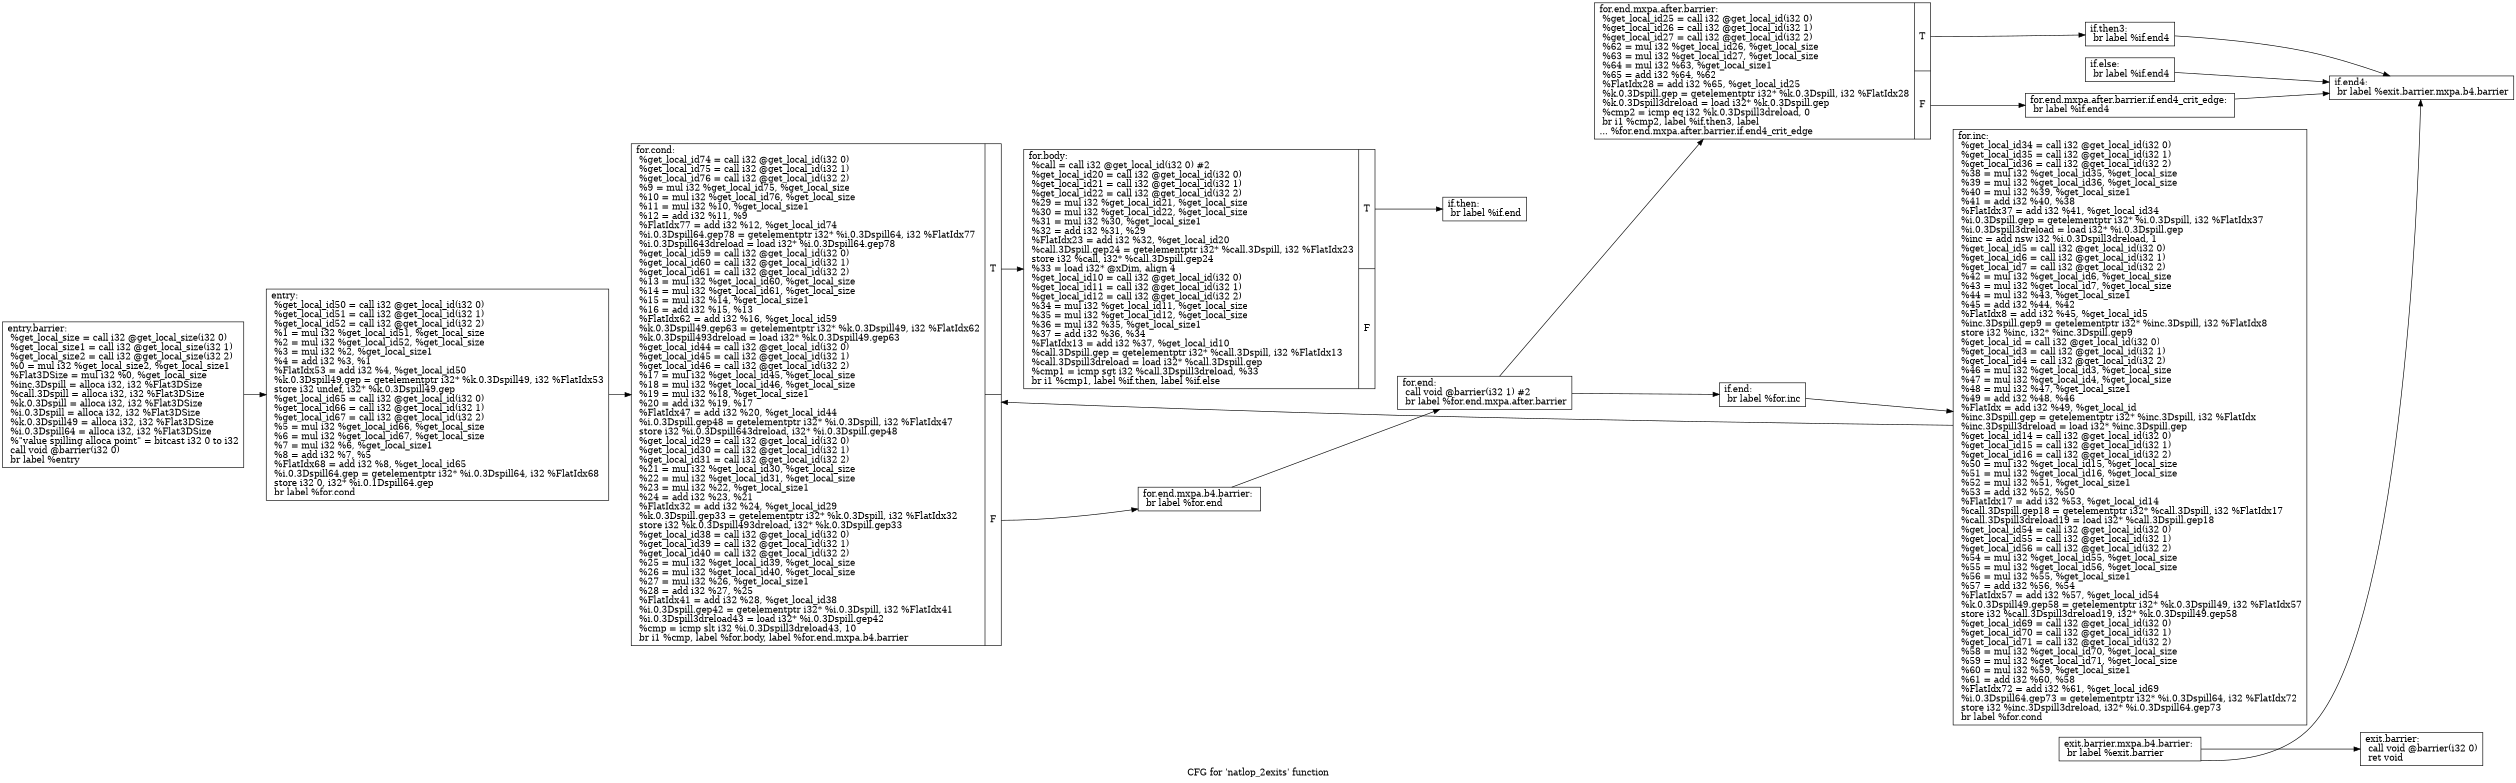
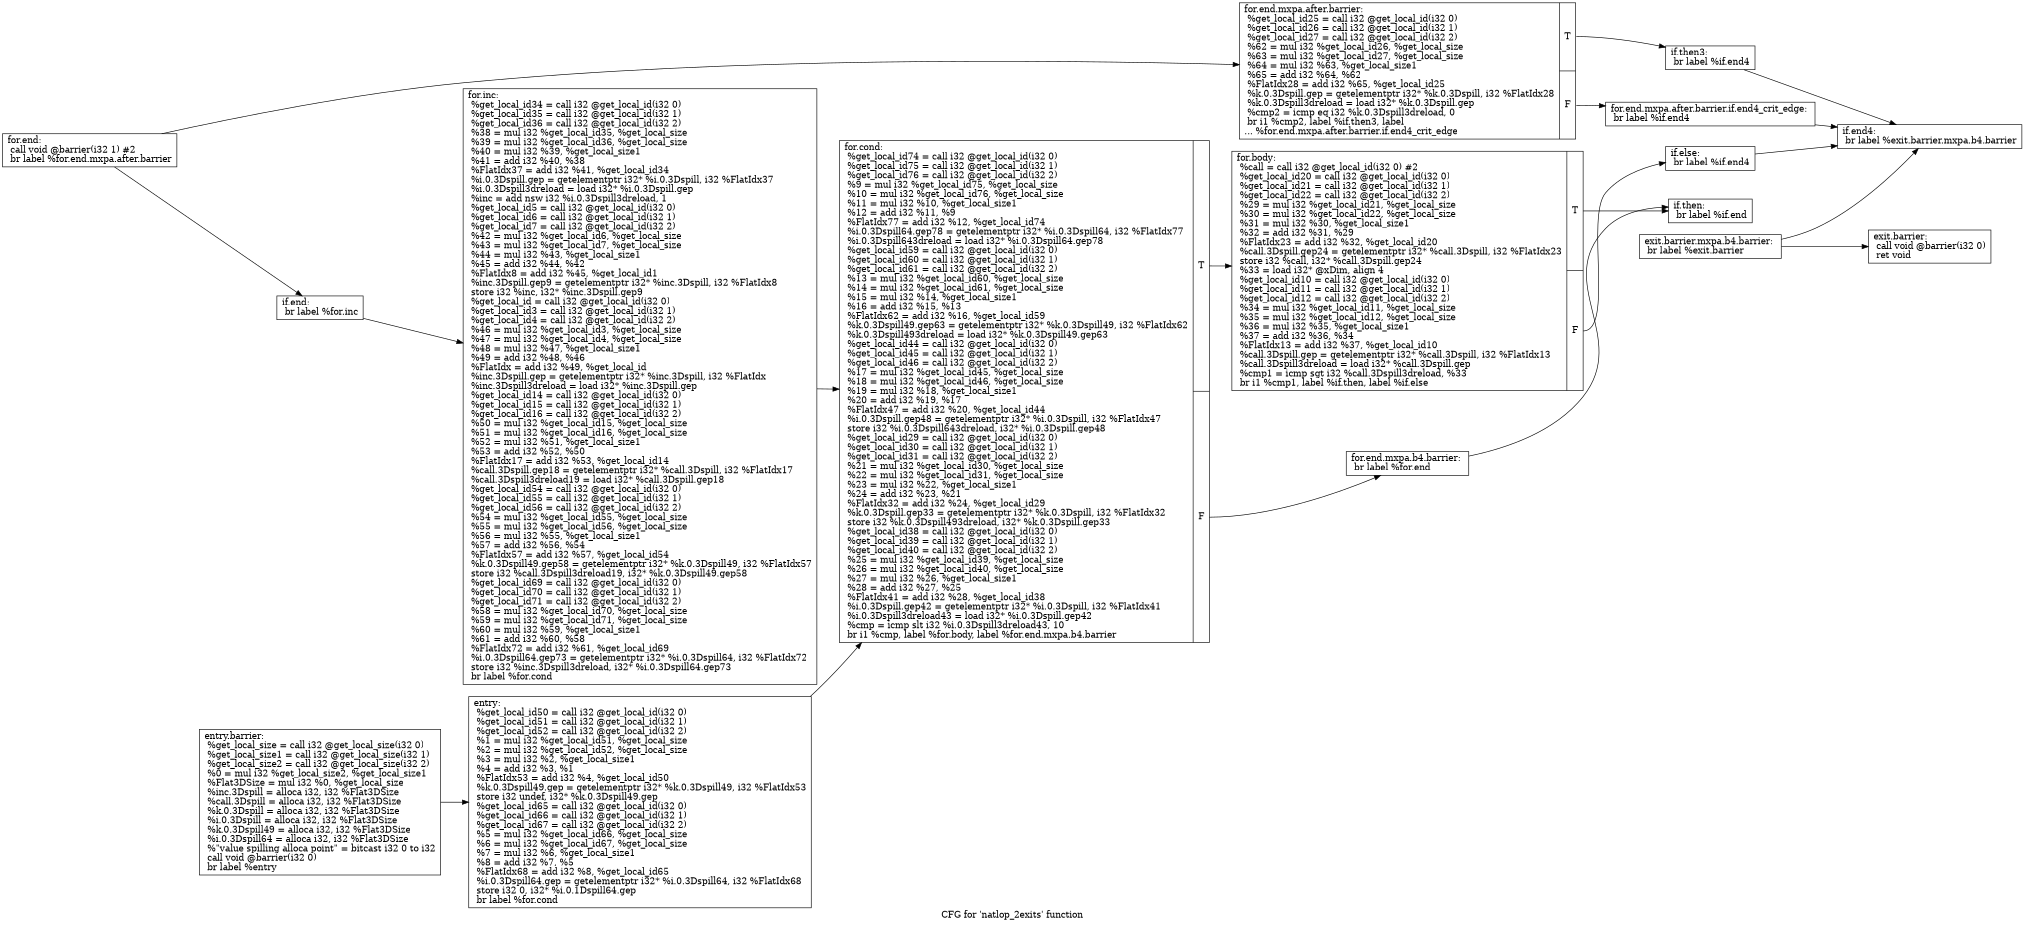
none -> (1598, 228)
(2053, 314) -> (563, 274)
(1333, 449) -> (1598, 346)
